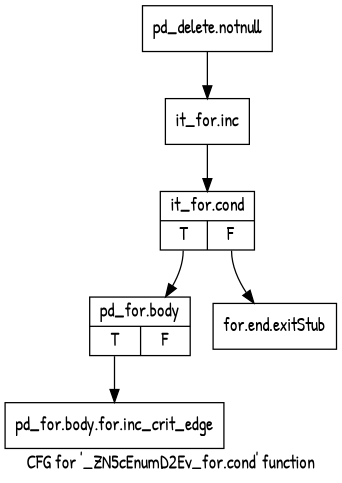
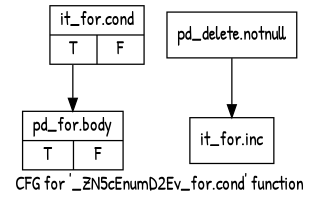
(207, 162) -> none
(275, 326) -> none
(114, 426) -> none
